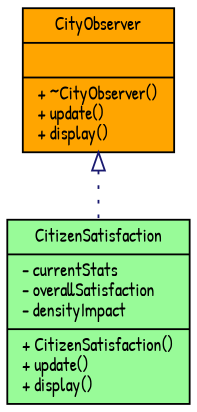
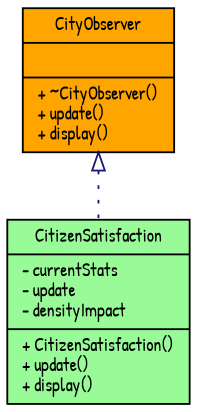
(88, 291) -> (49, 291)
